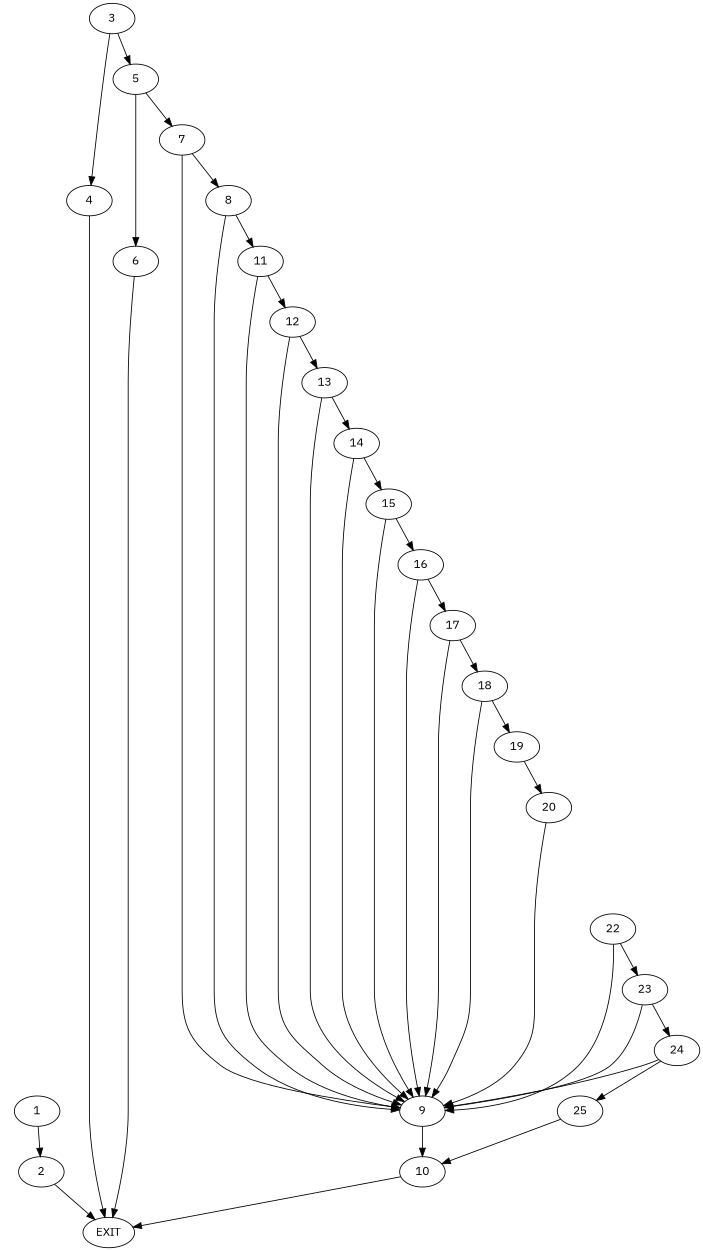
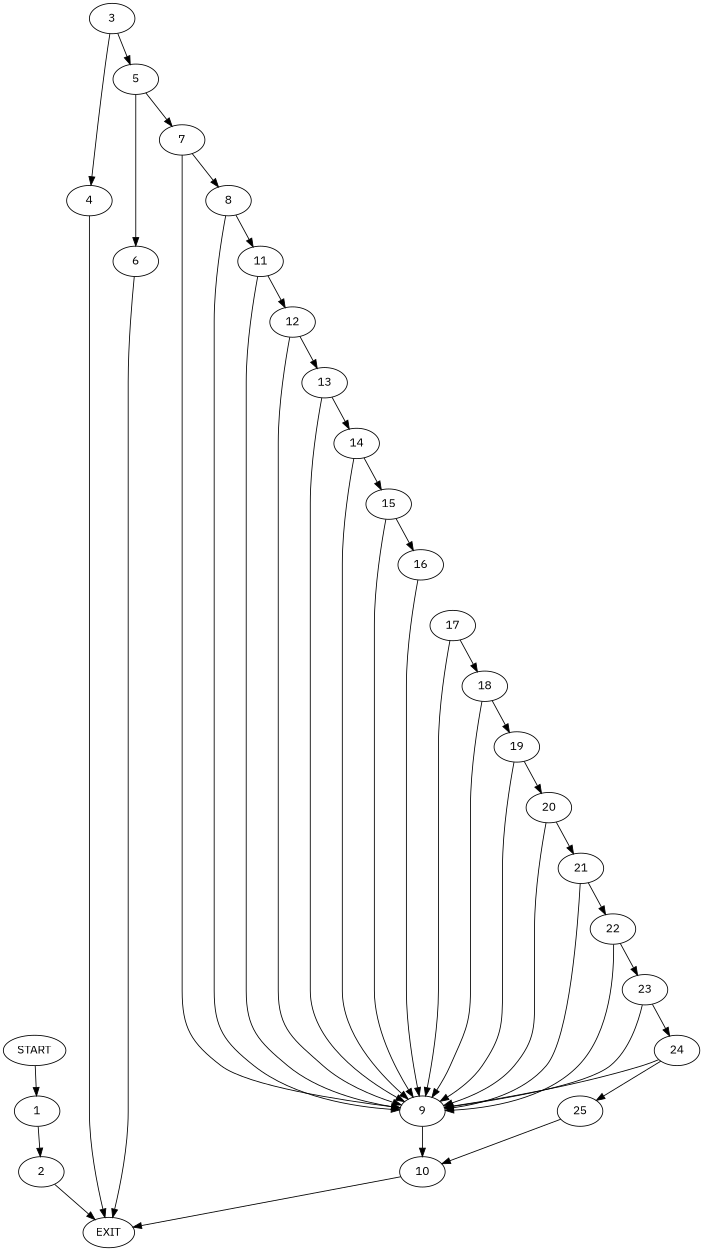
(435, 591) -> none
none -> (581, 868)
none -> (503, 939)
none -> (35, 1050)
